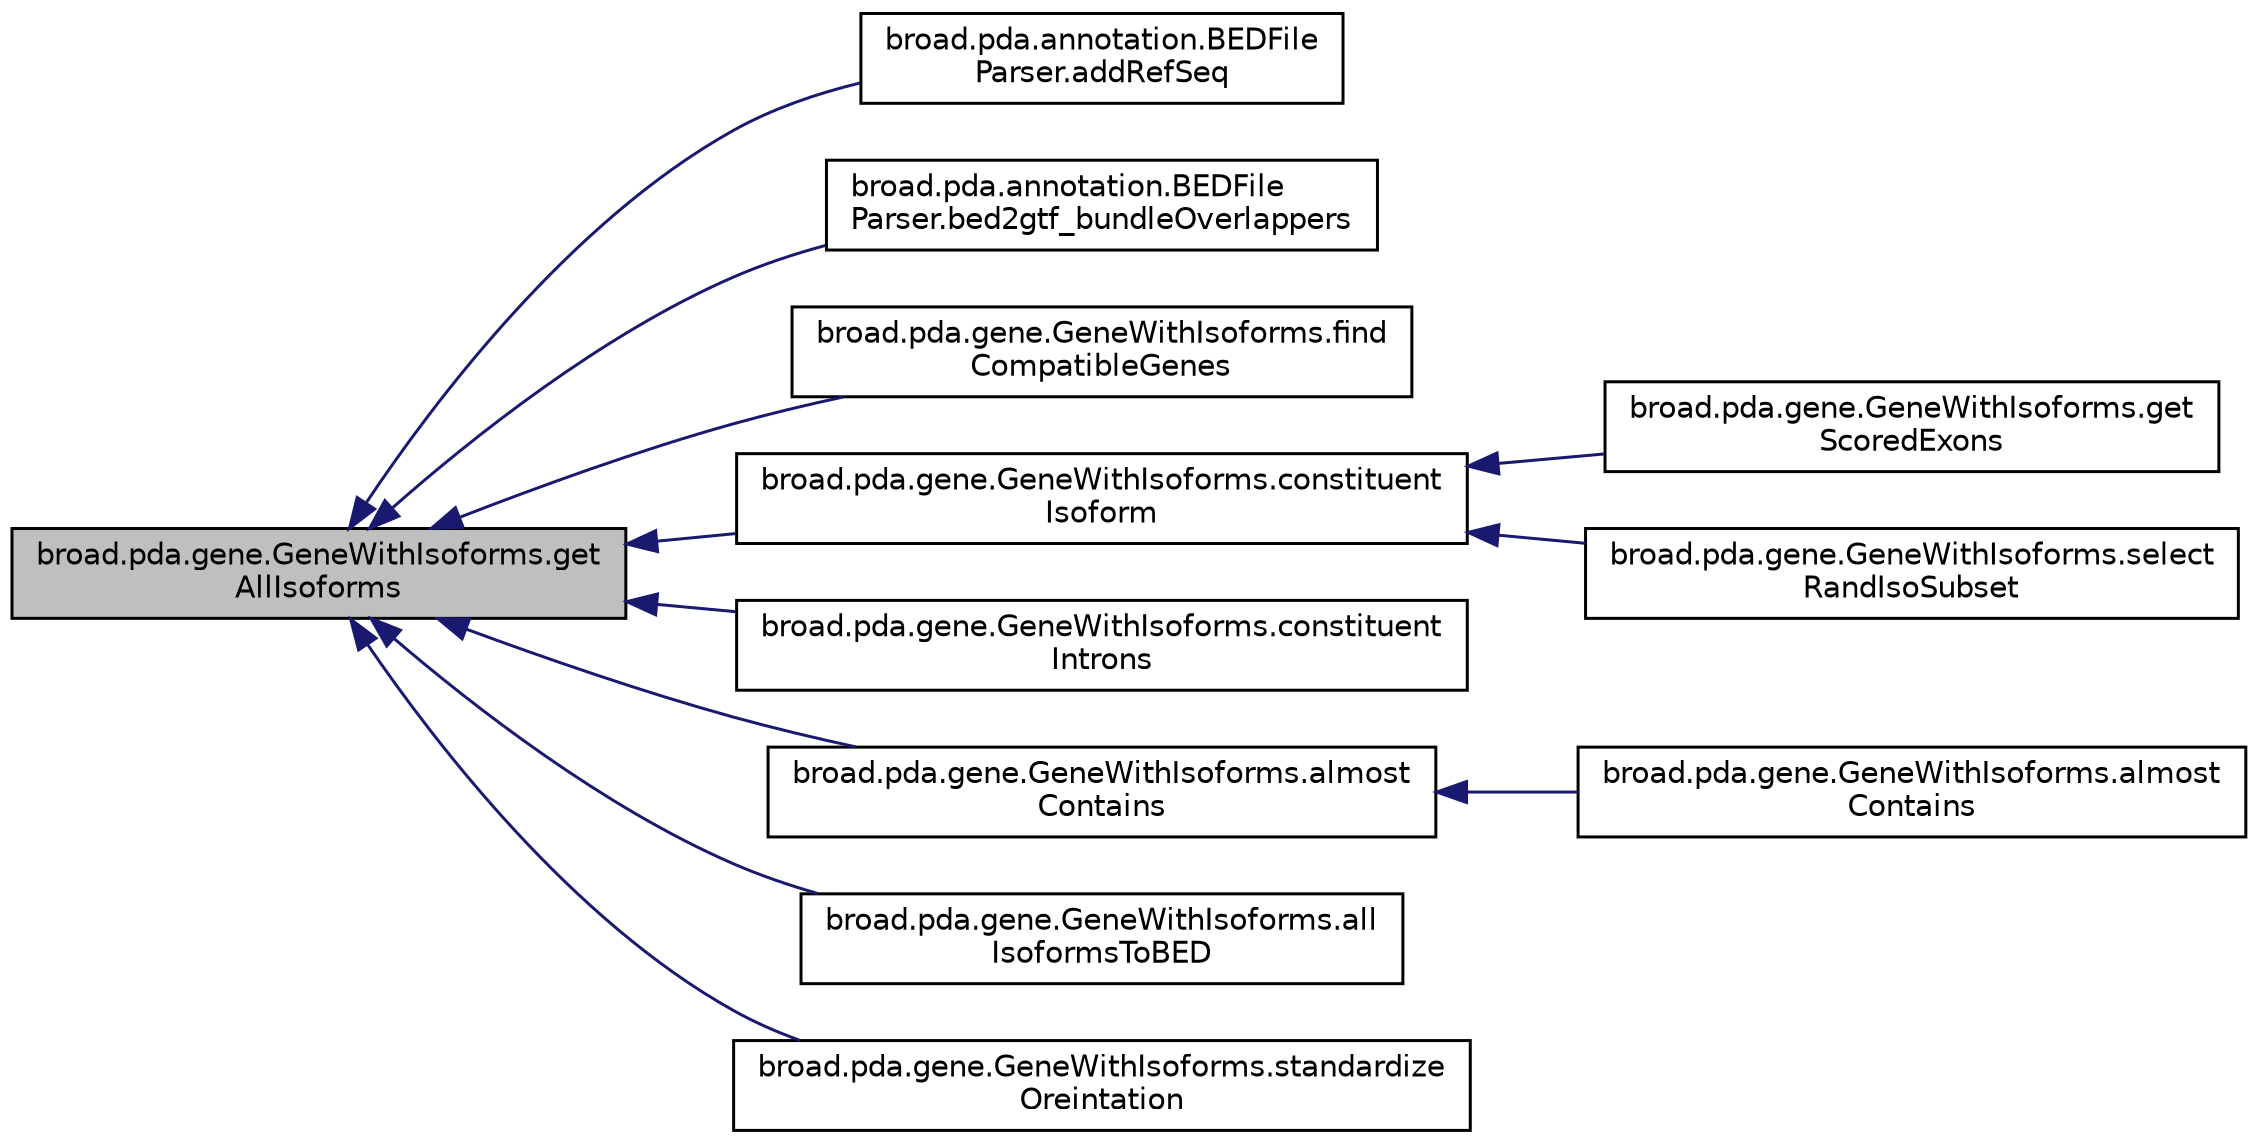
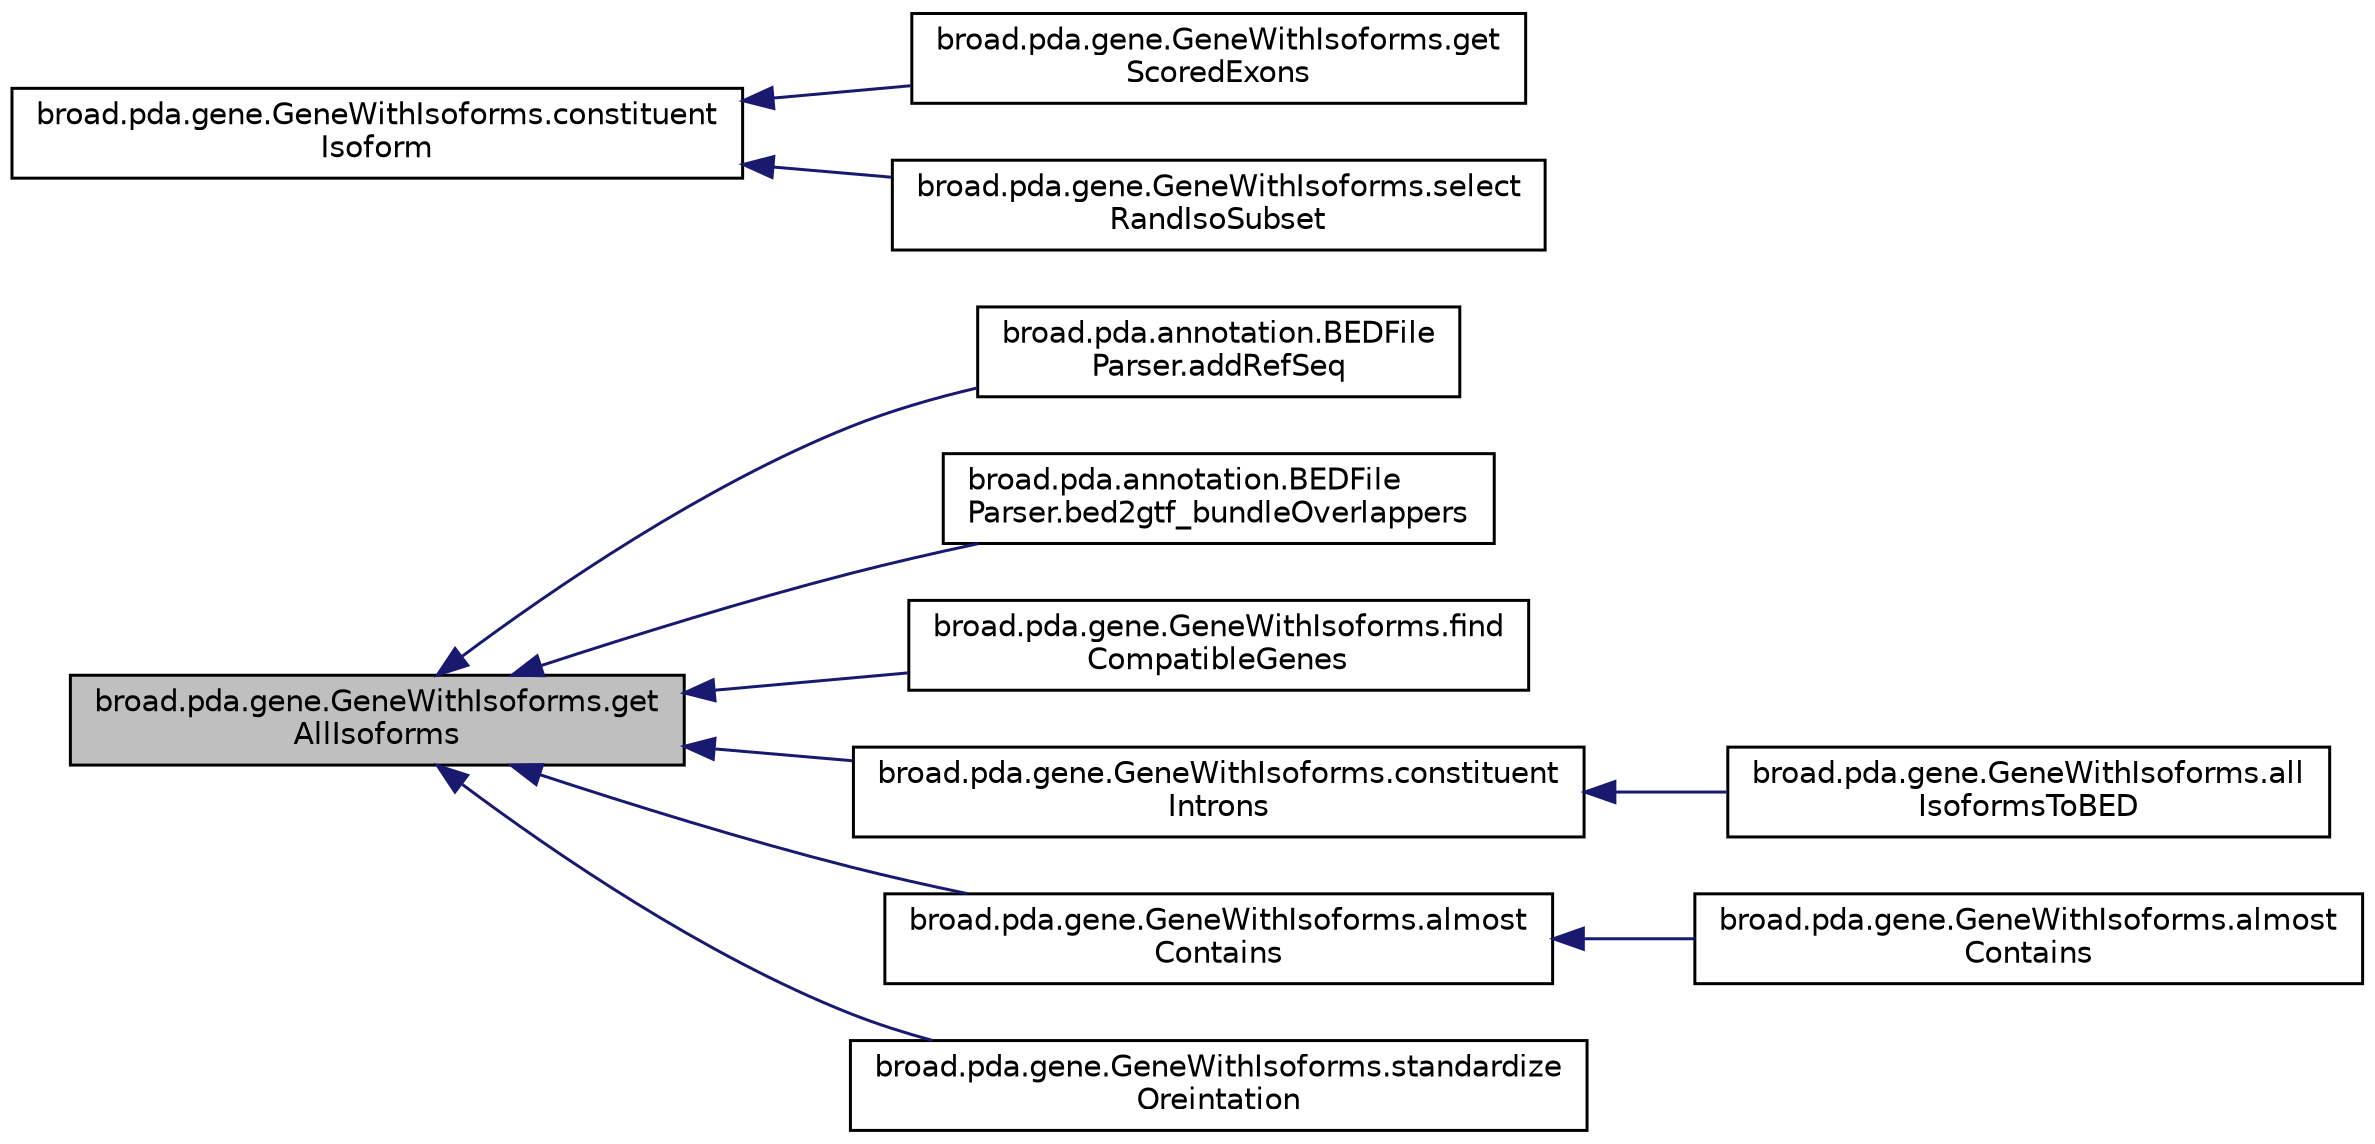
(696, 537) -> none
(594, 788) -> (1671, 792)
